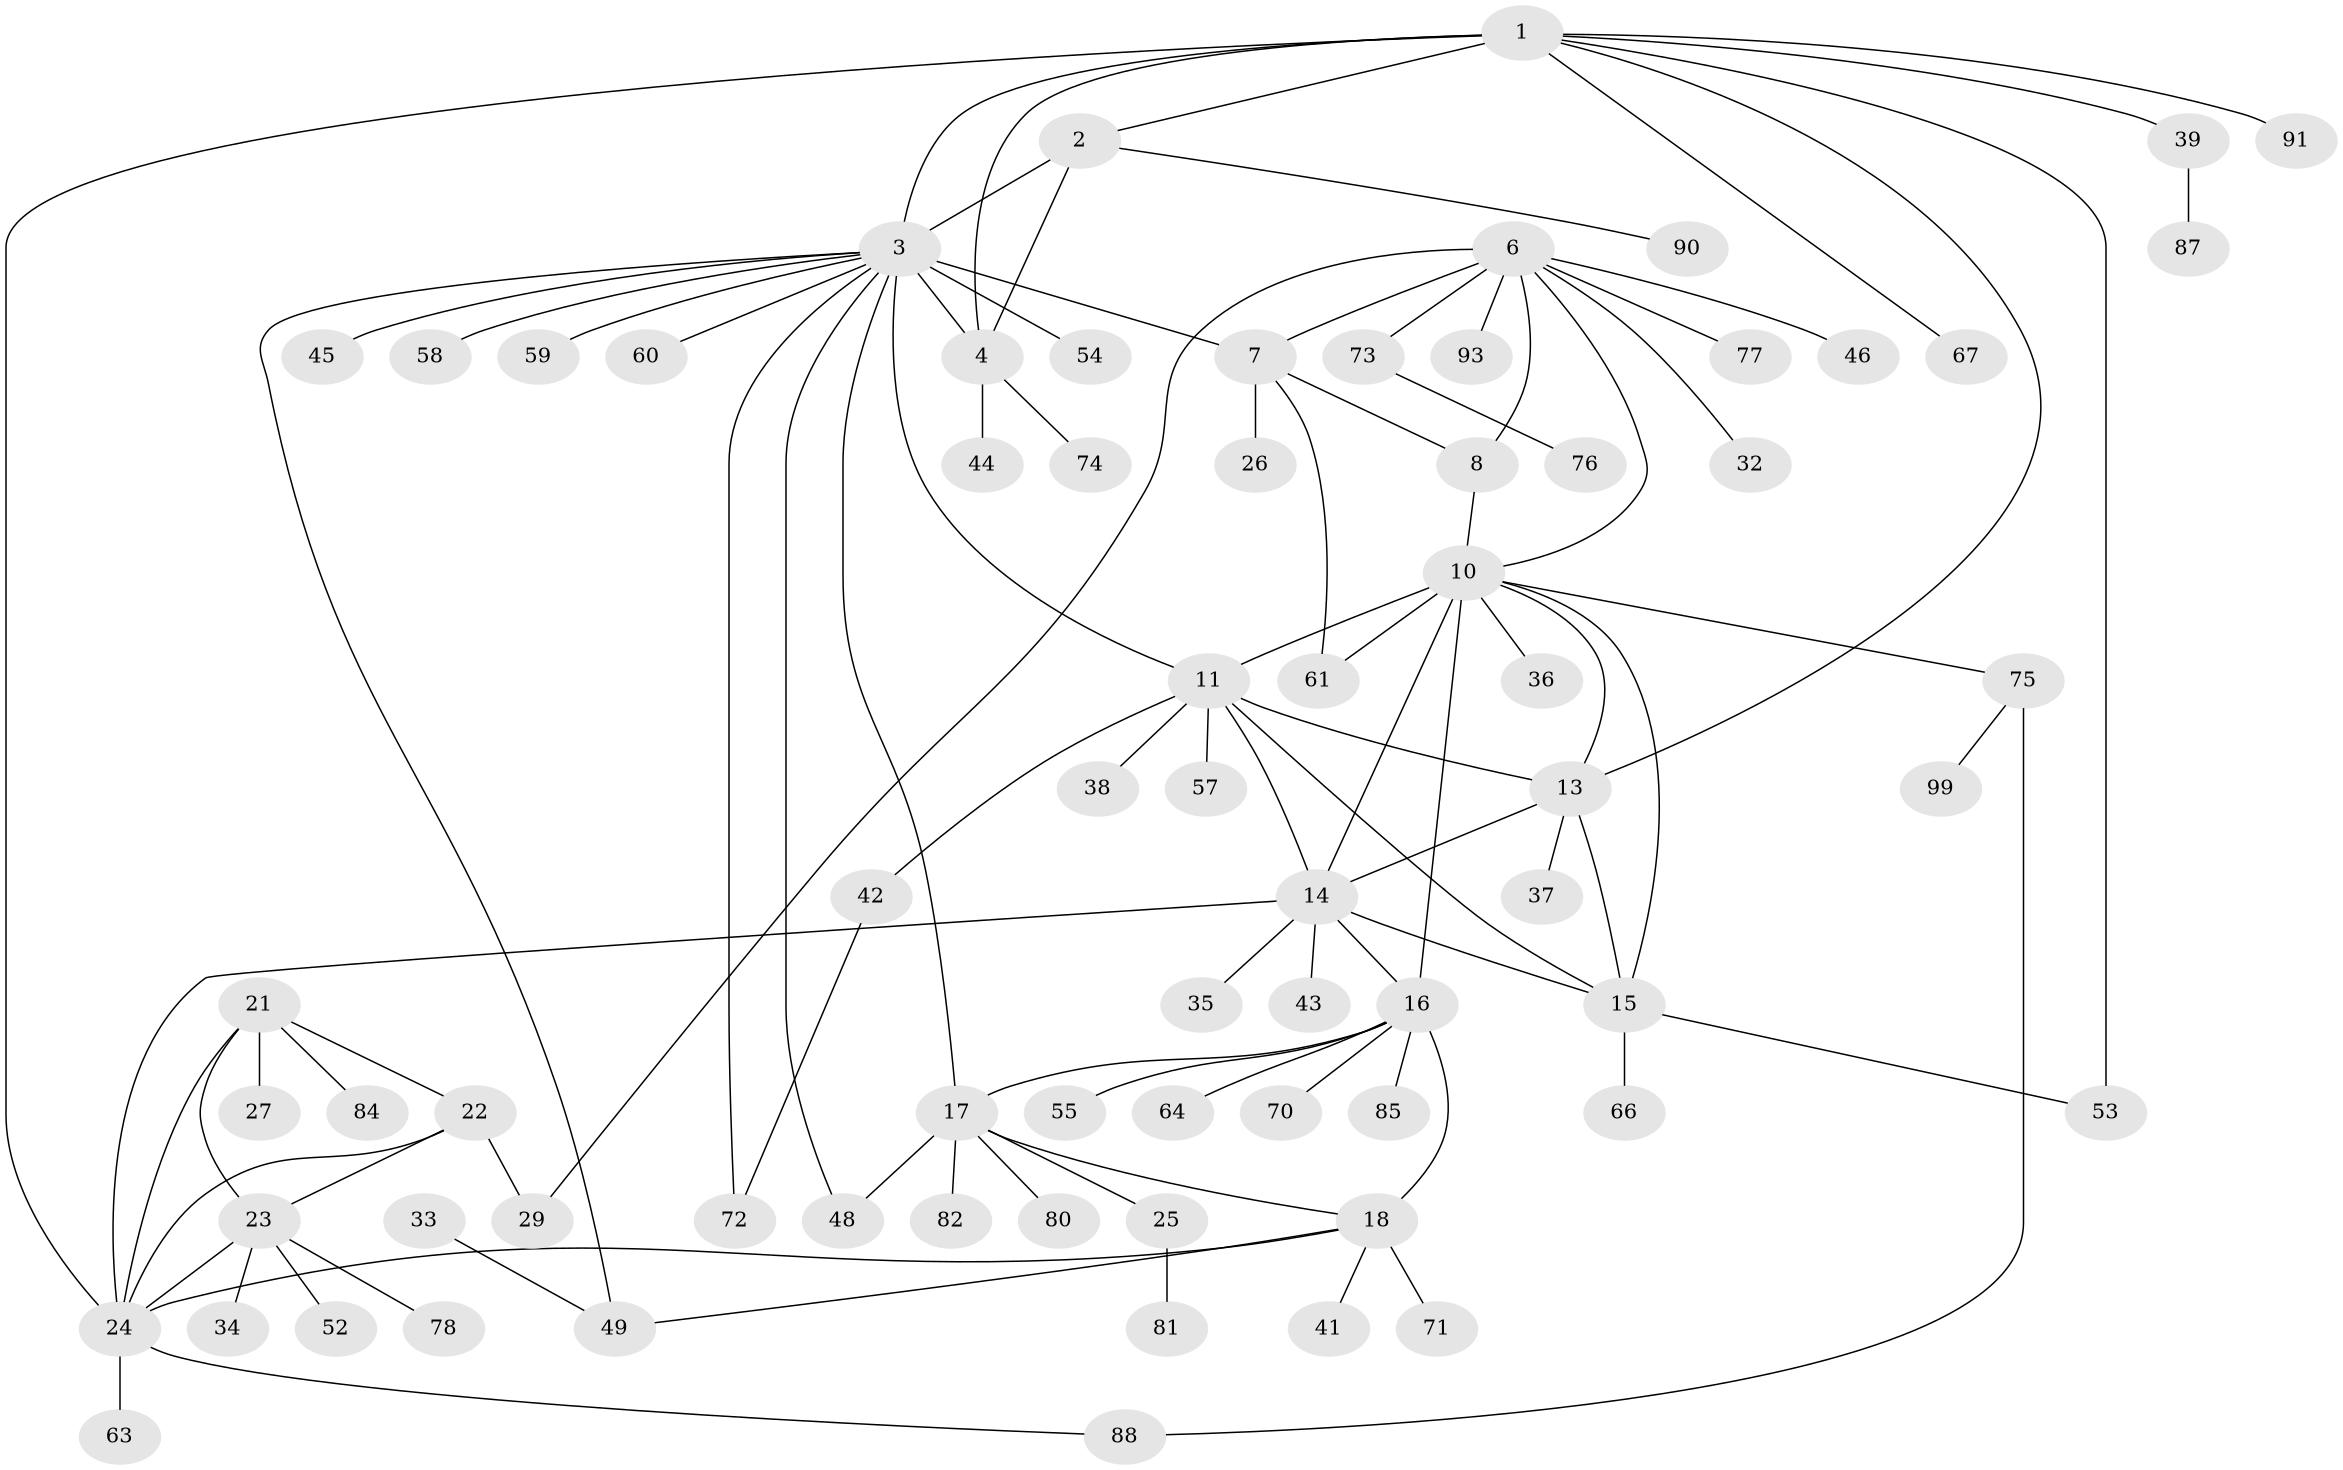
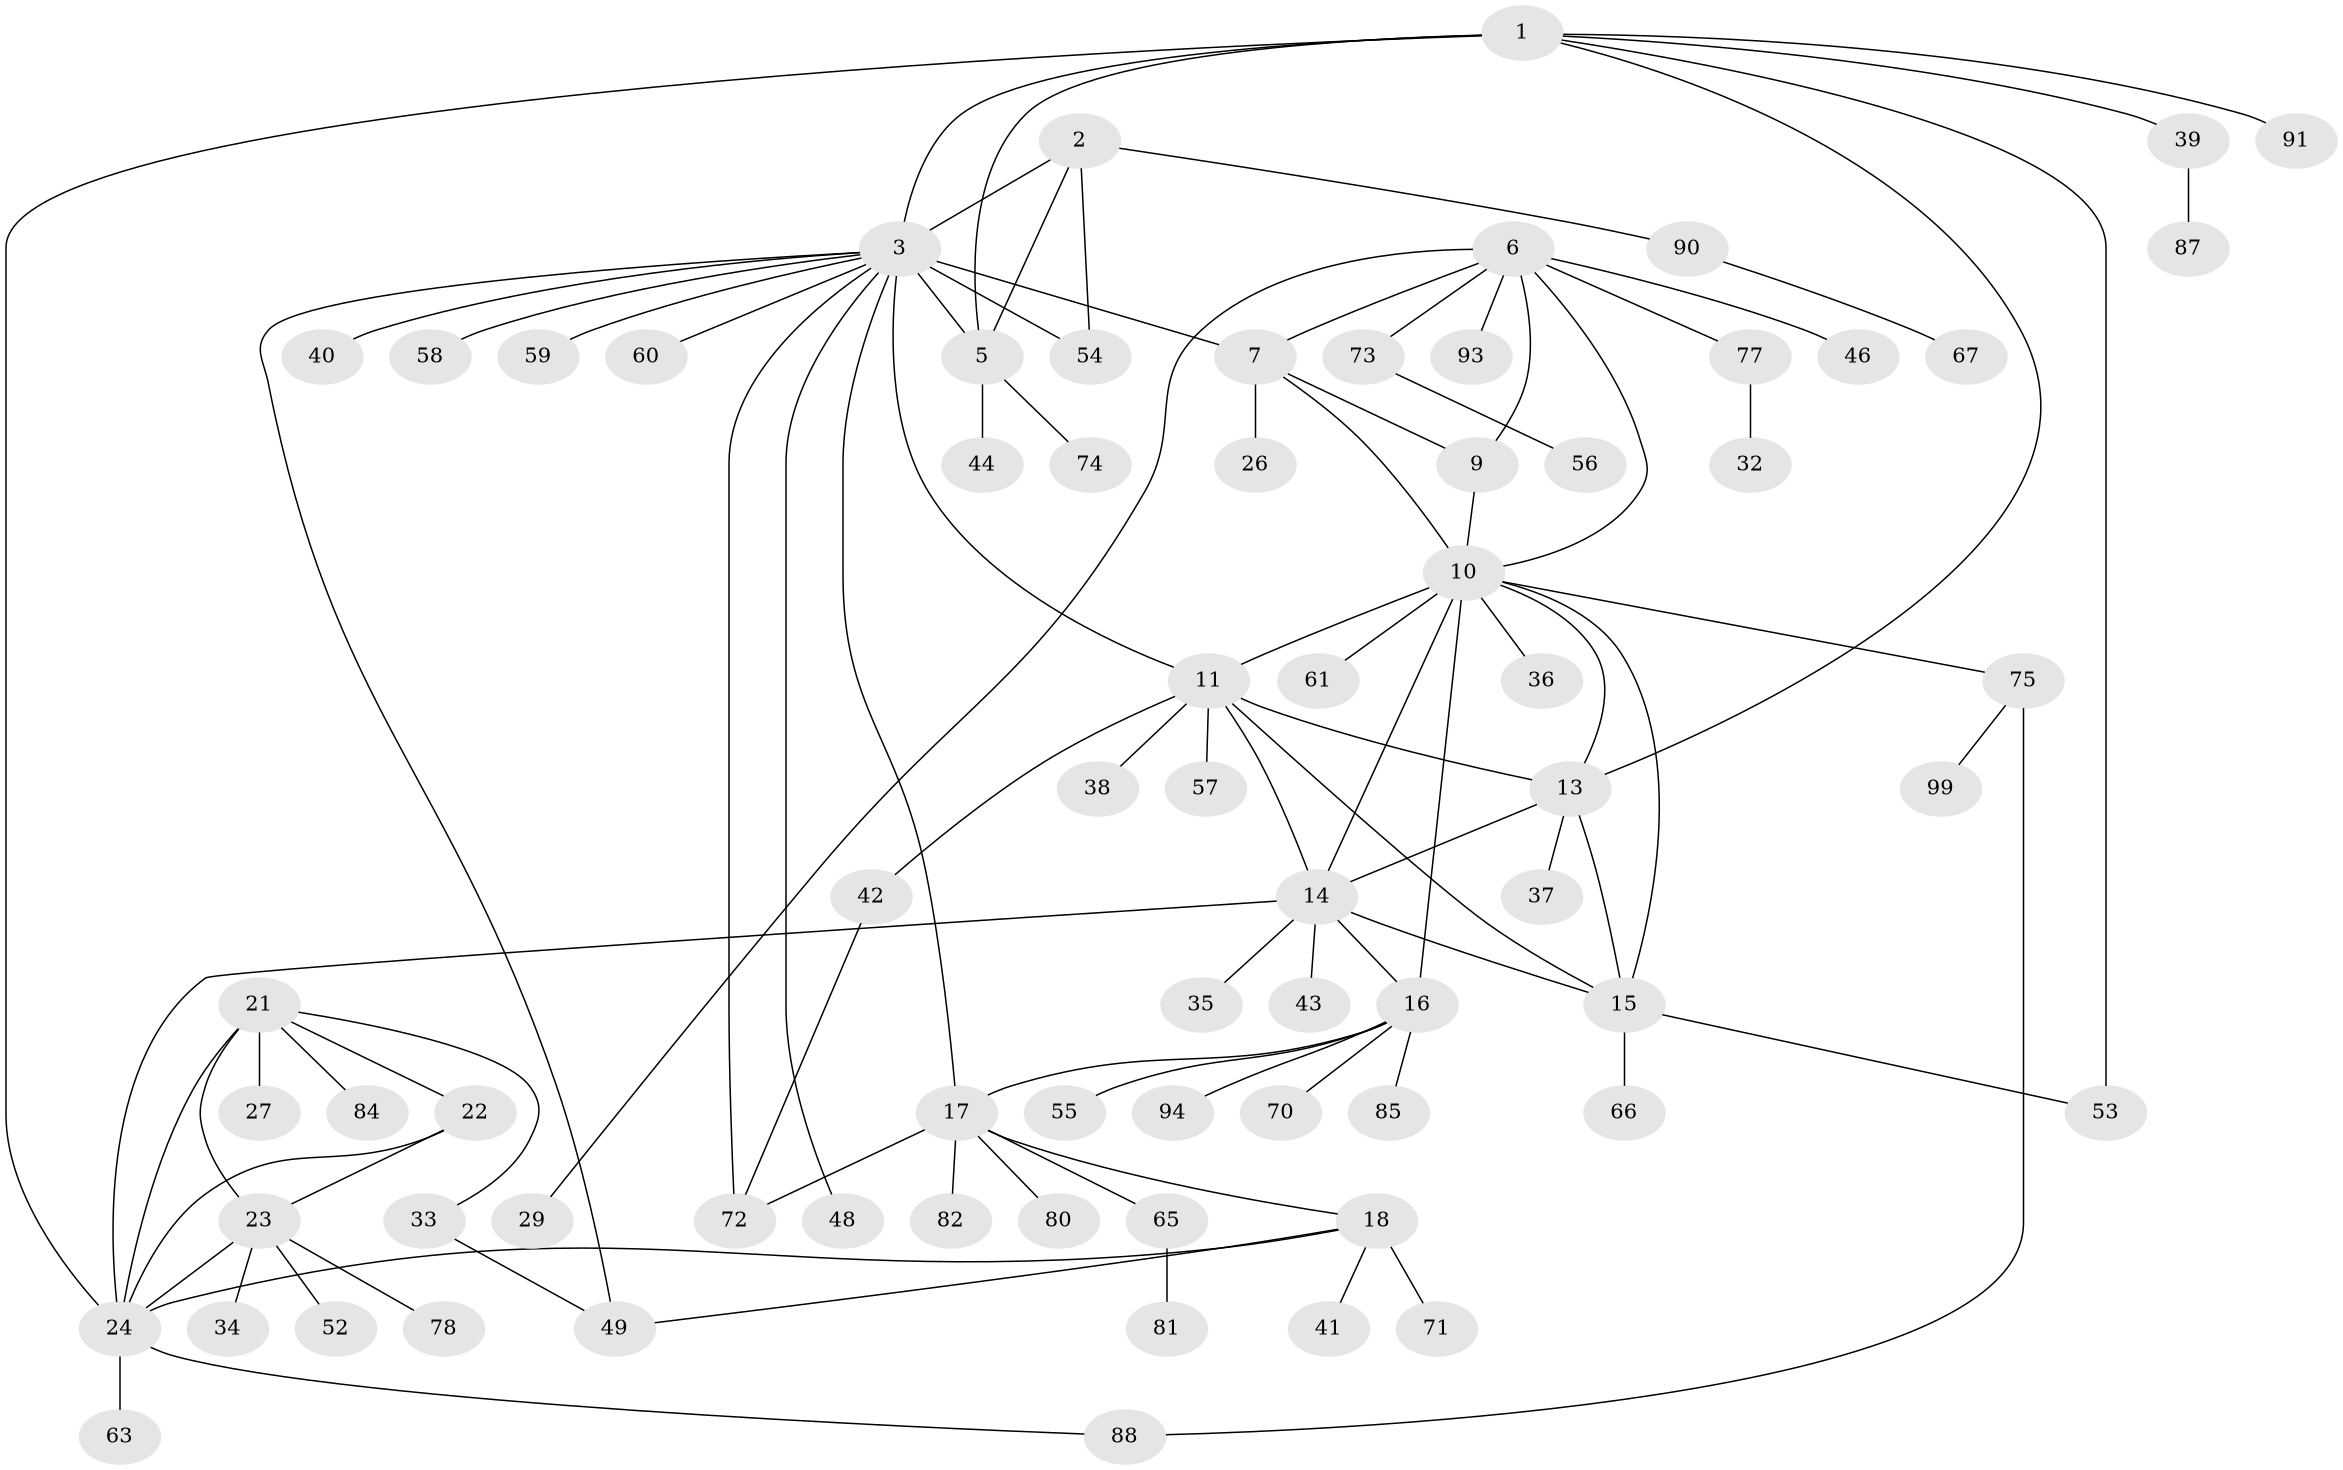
(1301, 87) -> (1085, 249)
(1744, 195) -> (1830, 298)
(1647, 344) -> (1750, 411)
(322, 357) -> (322, 357)
(982, 357) -> (982, 357)
(1478, 465) -> (1478, 465)
(1586, 465) -> (1586, 465)
(1324, 512) -> (1374, 454)
none -> (493, 1061)
(1173, 1113) -> (1173, 1113)
(1447, 1121) -> none
(504, 1167) -> none
(900, 1167) -> (846, 1167)
(1167, 1221) -> (1167, 1221)
